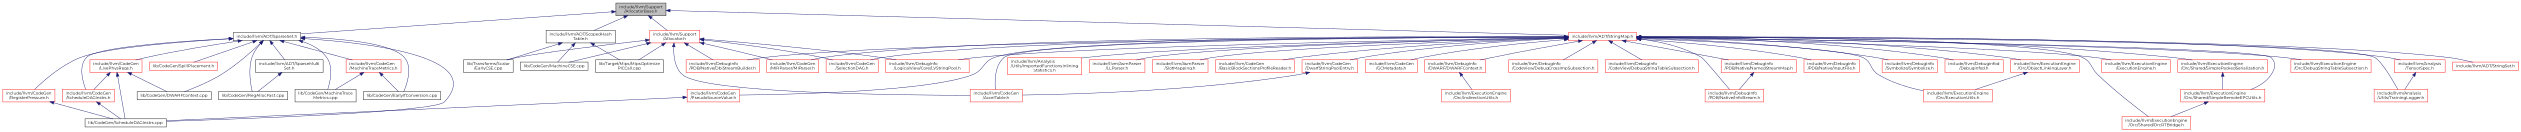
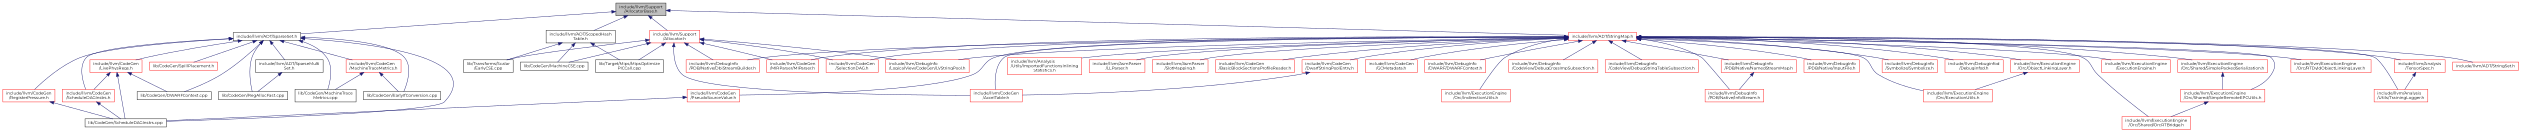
(927, 66) -> (927, 66)
(2331, 66) -> (2331, 66)
(1467, 83) -> (1524, 48)
